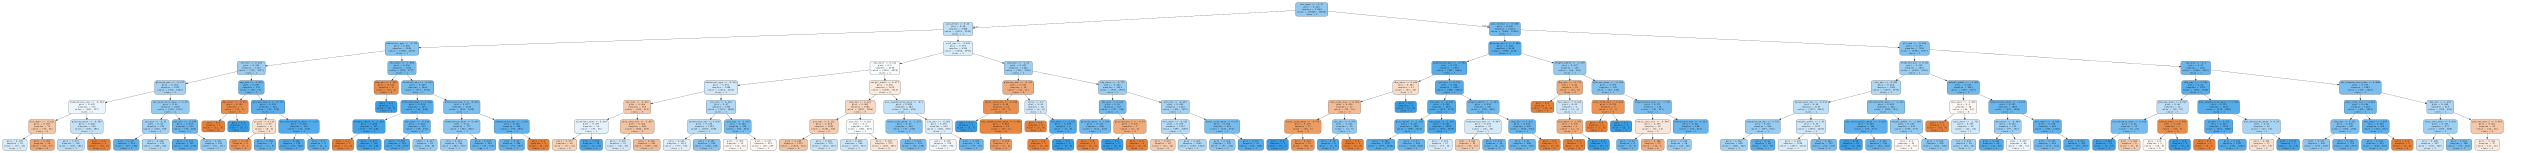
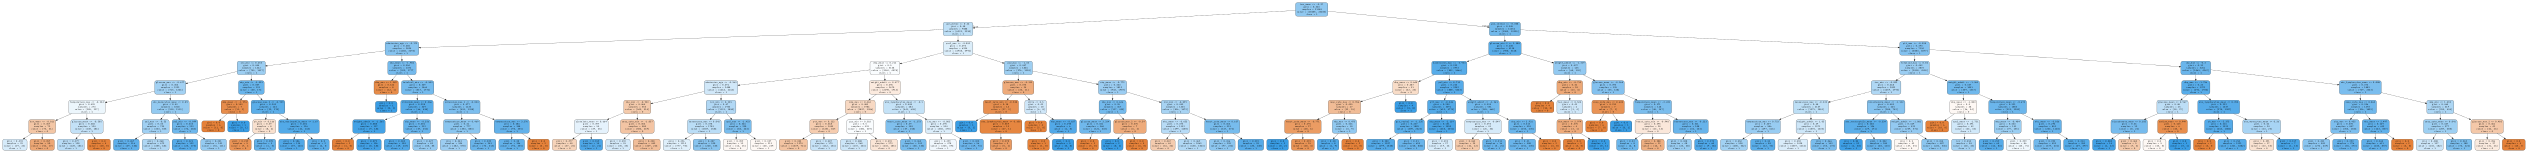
(425, 145) -> (425, 145)
(483, 145) -> (483, 145)
none -> (1706, 145)
none -> (2514, 145)
